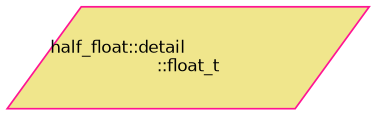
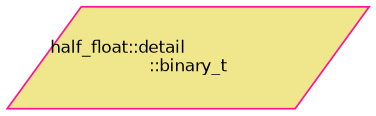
(188, 58) -> (188, 58)
